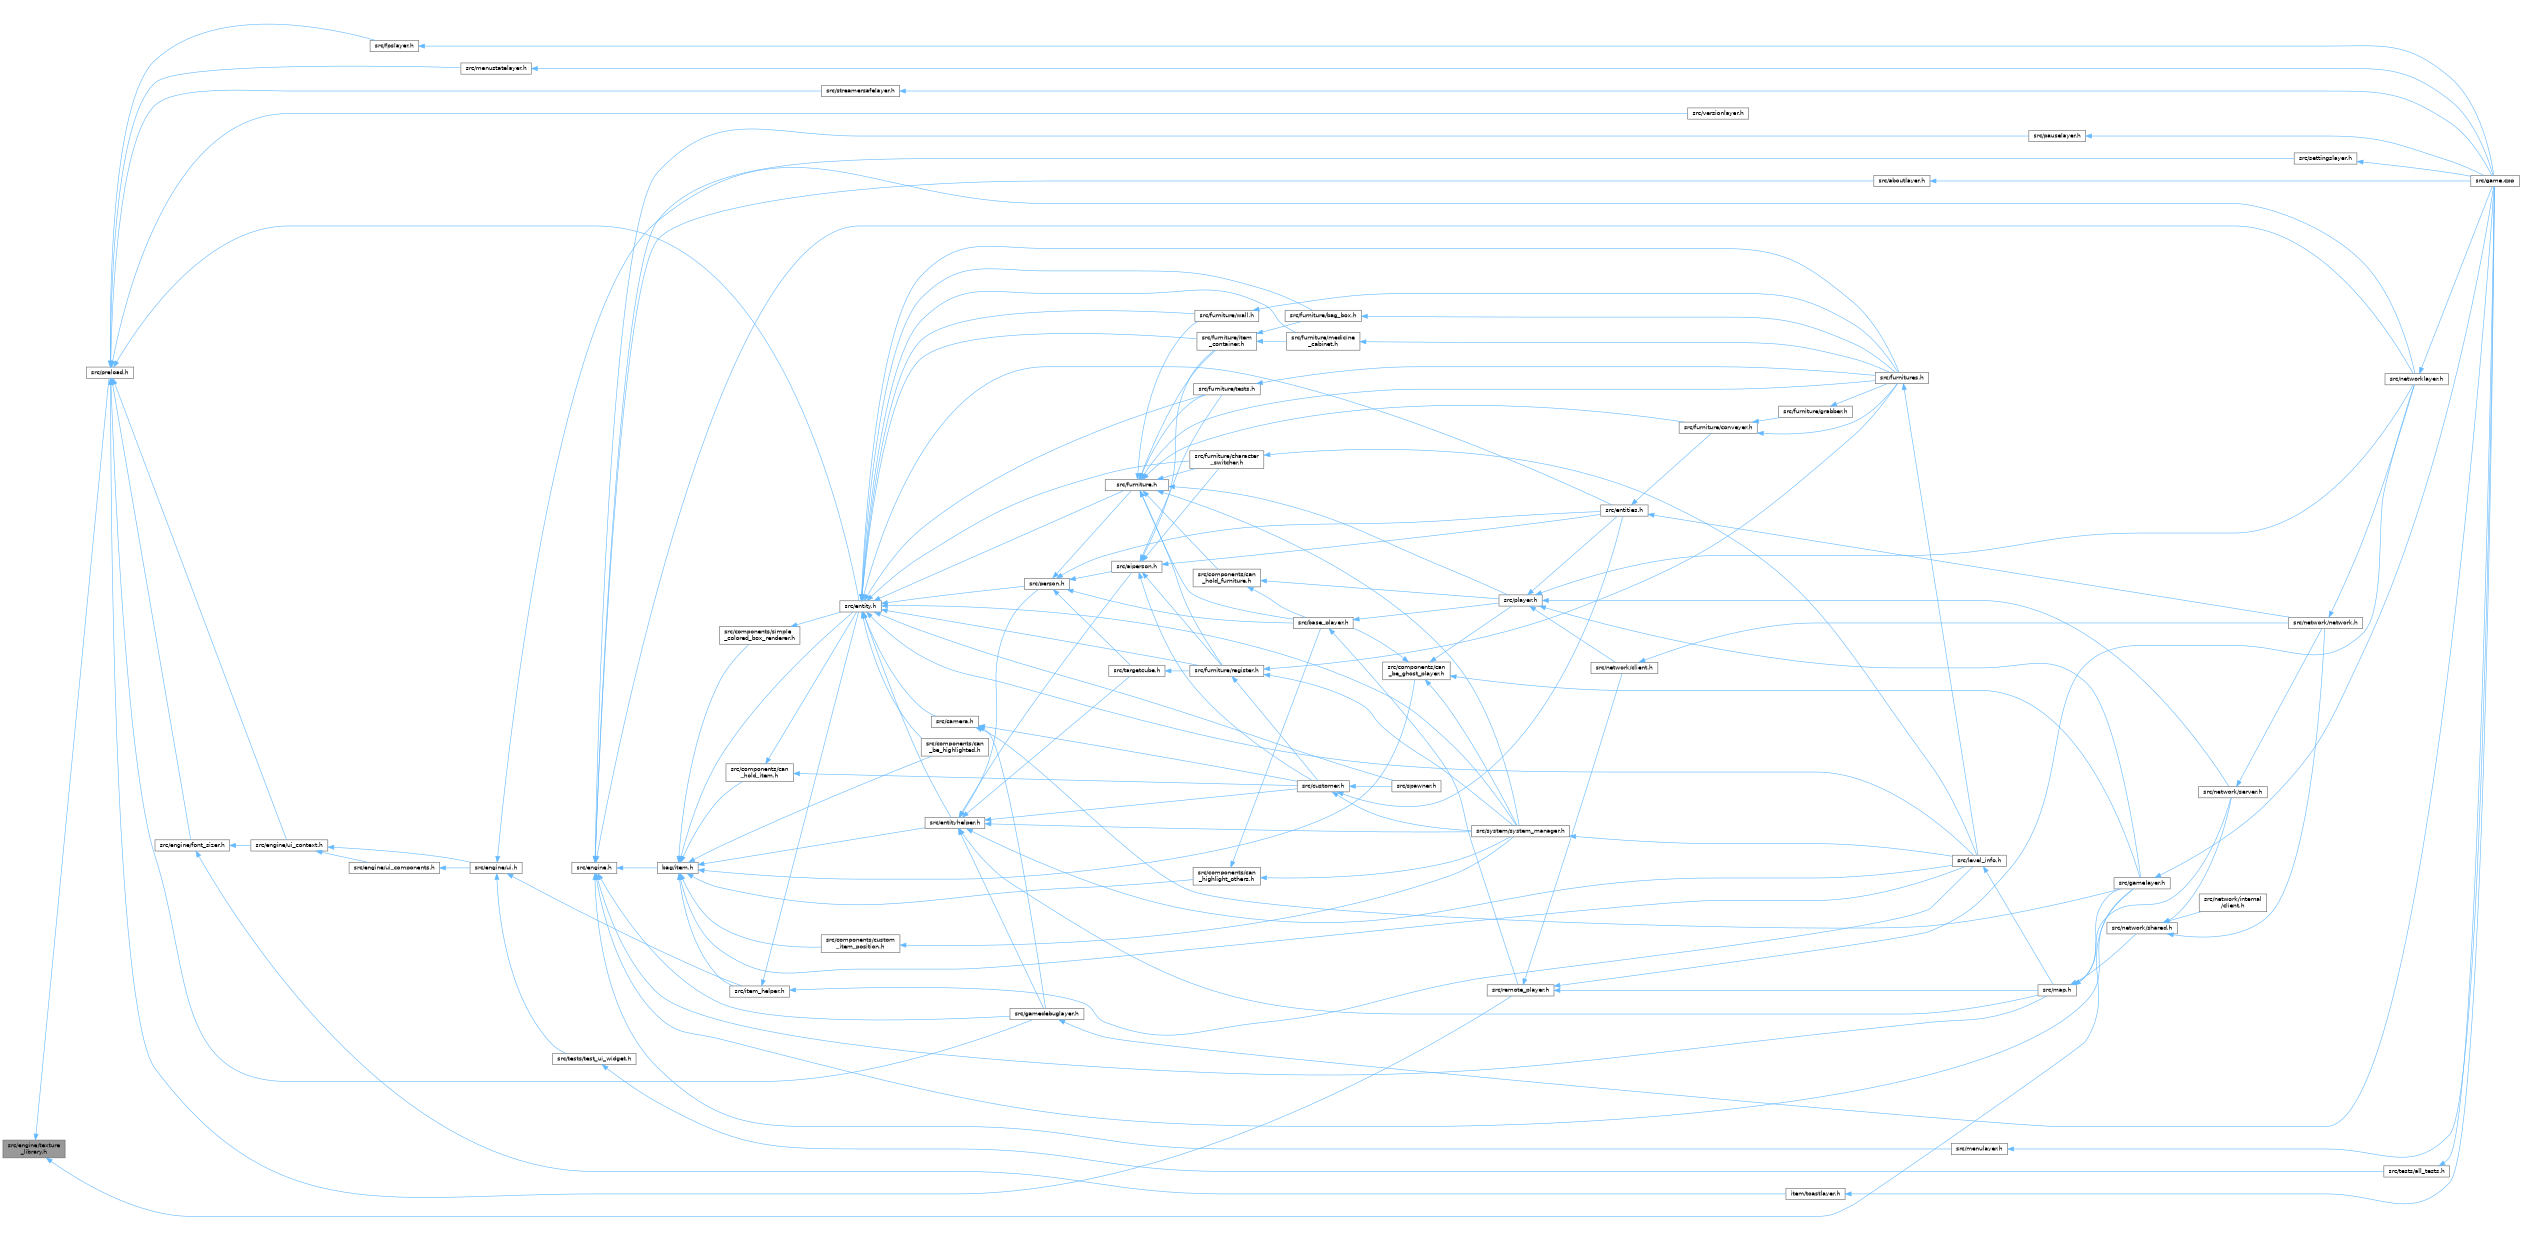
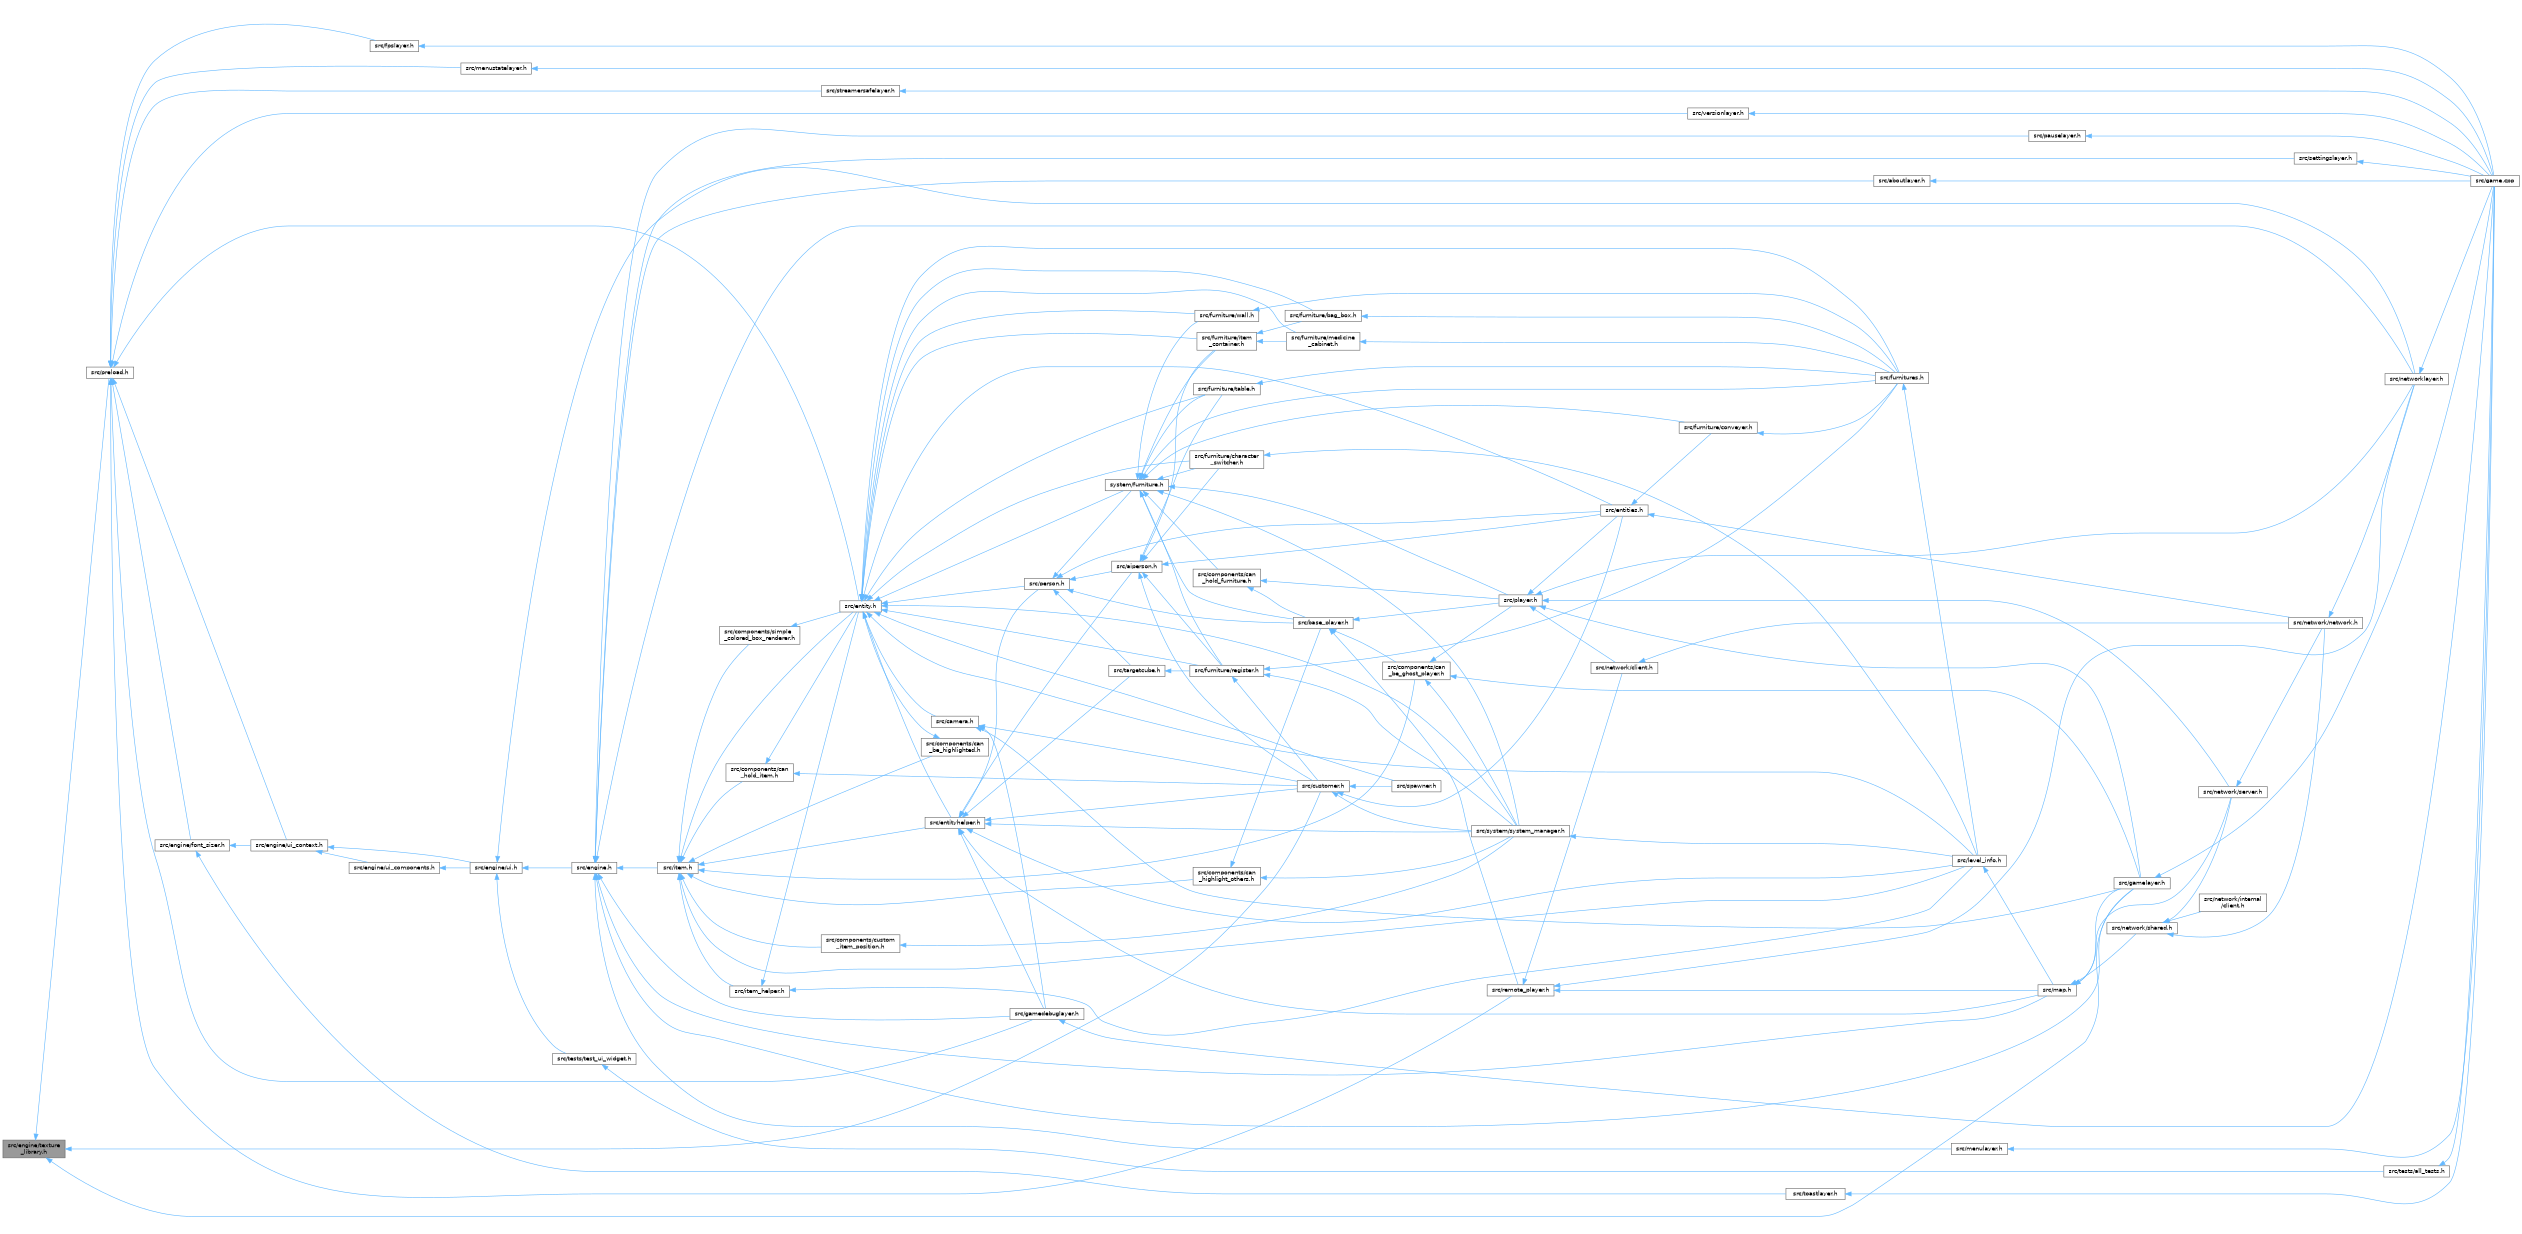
none -> (2130, 114)
(1227, 389) -> (1227, 389)
(1816, 412) -> none
(1137, 485) -> (1137, 485)
(1379, 642) -> (1366, 645)
(884, 682) -> (899, 699)
(678, 868) -> (678, 868)
(626, 934) -> (550, 868)
none -> (725, 1145)
(1816, 1194) -> (1816, 1194)
